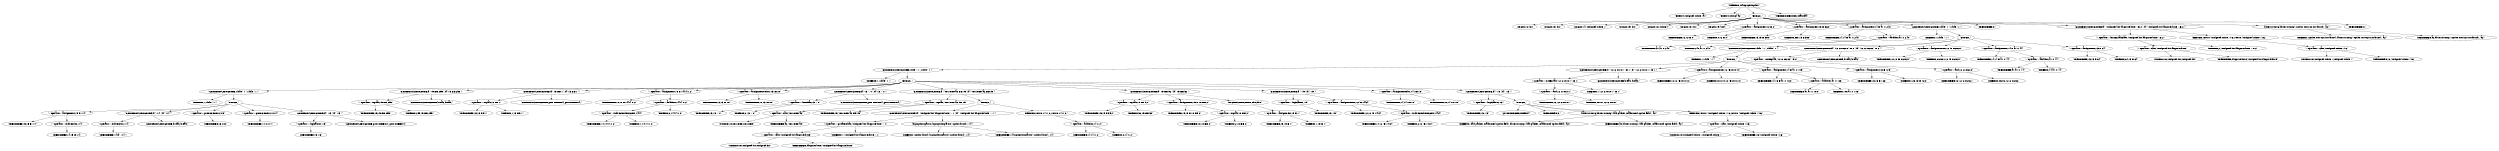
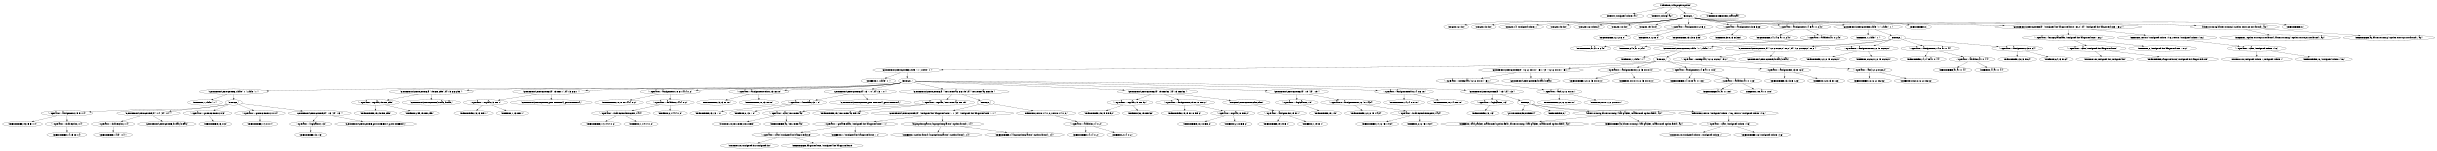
(1603, 92) -> none
